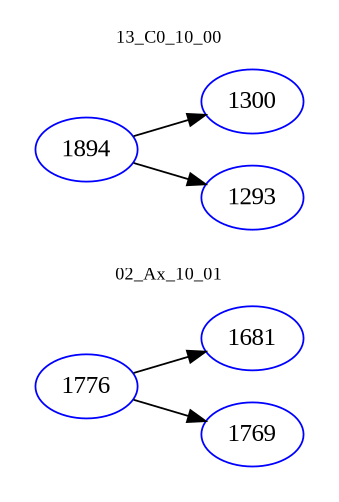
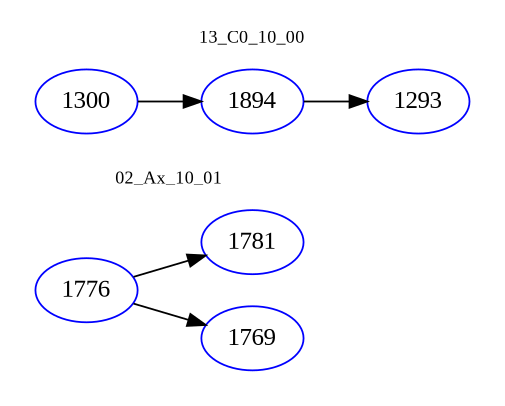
(161, 128) -> (161, 101)
(252, 338) -> (252, 242)
